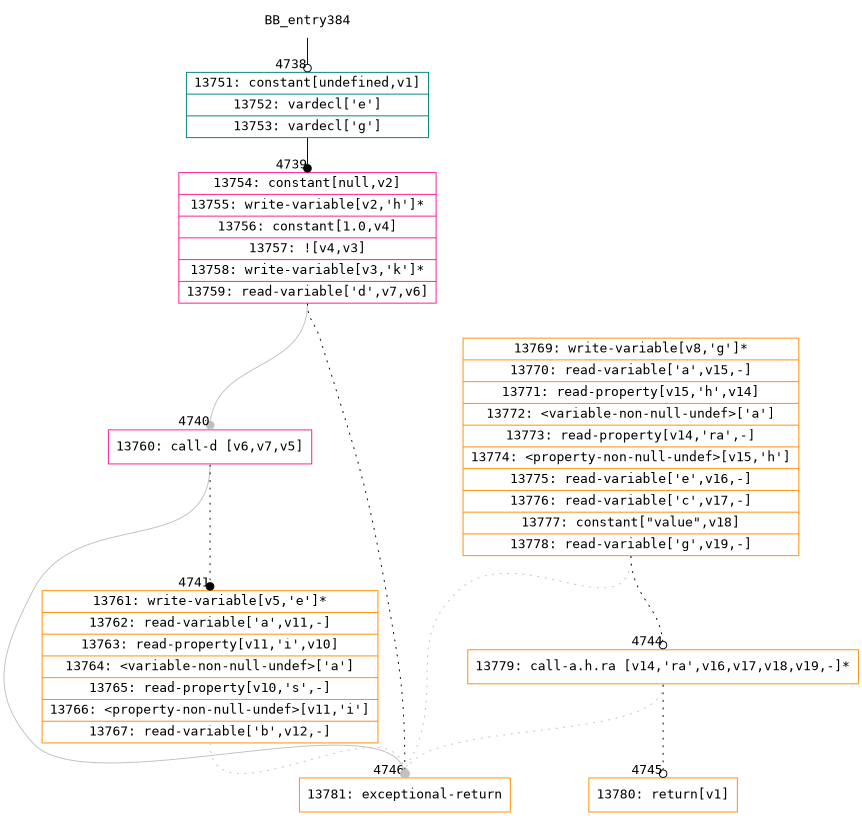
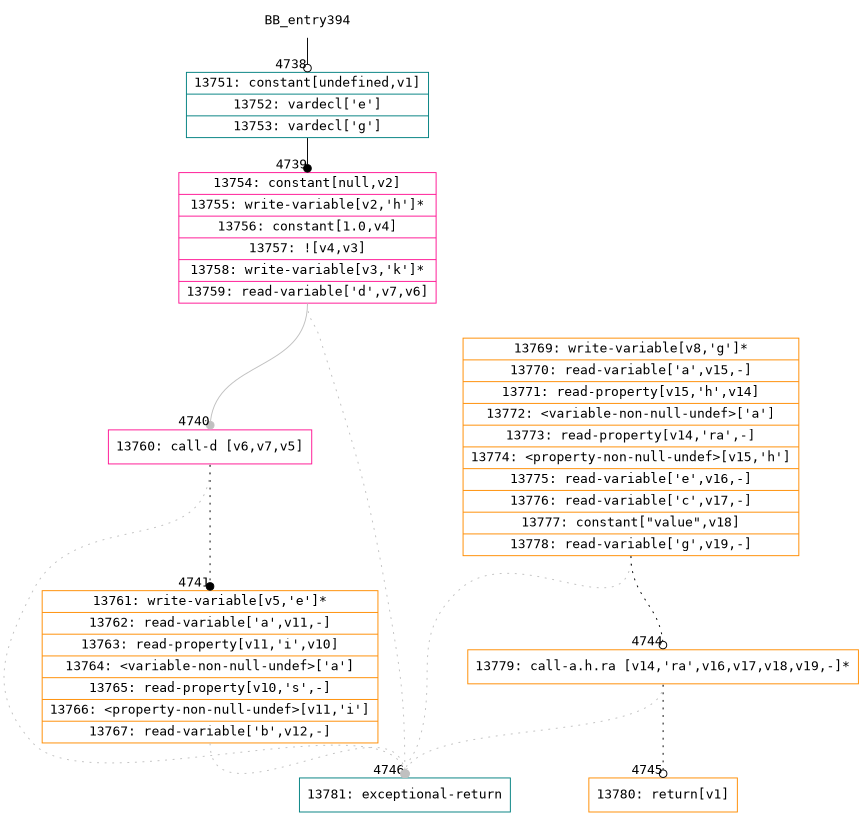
(307, 21) -> (307, 21)
(375, 533) -> (375, 533)
(28, 737) -> (28, 737)
(405, 795) -> (405, 795)
